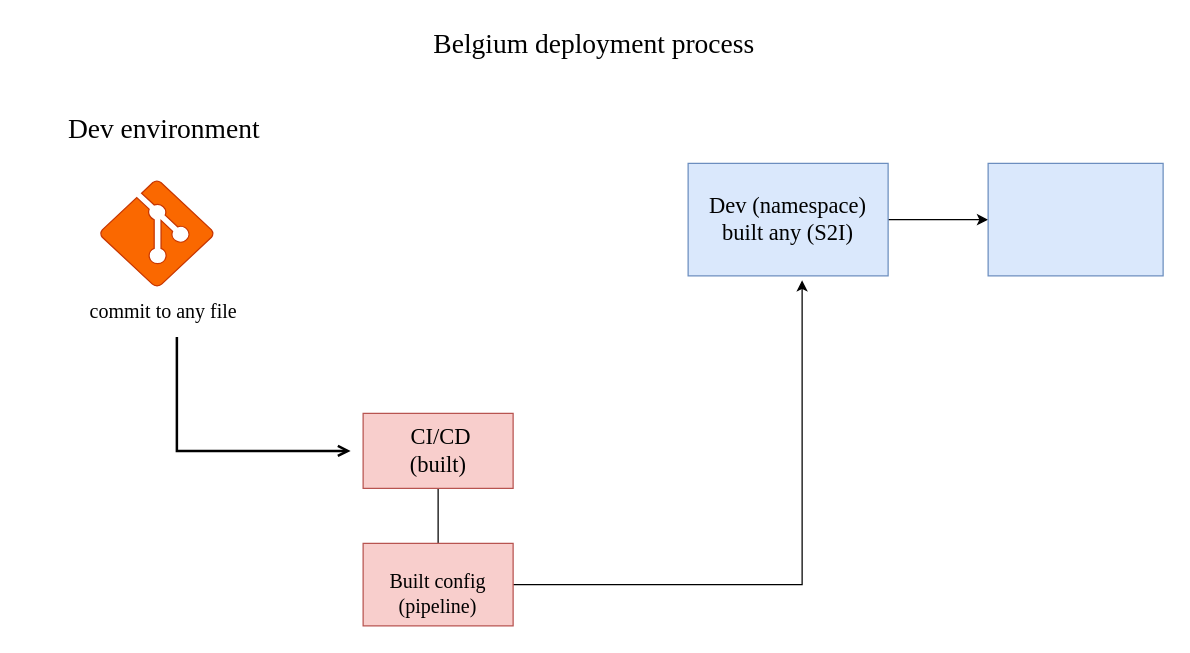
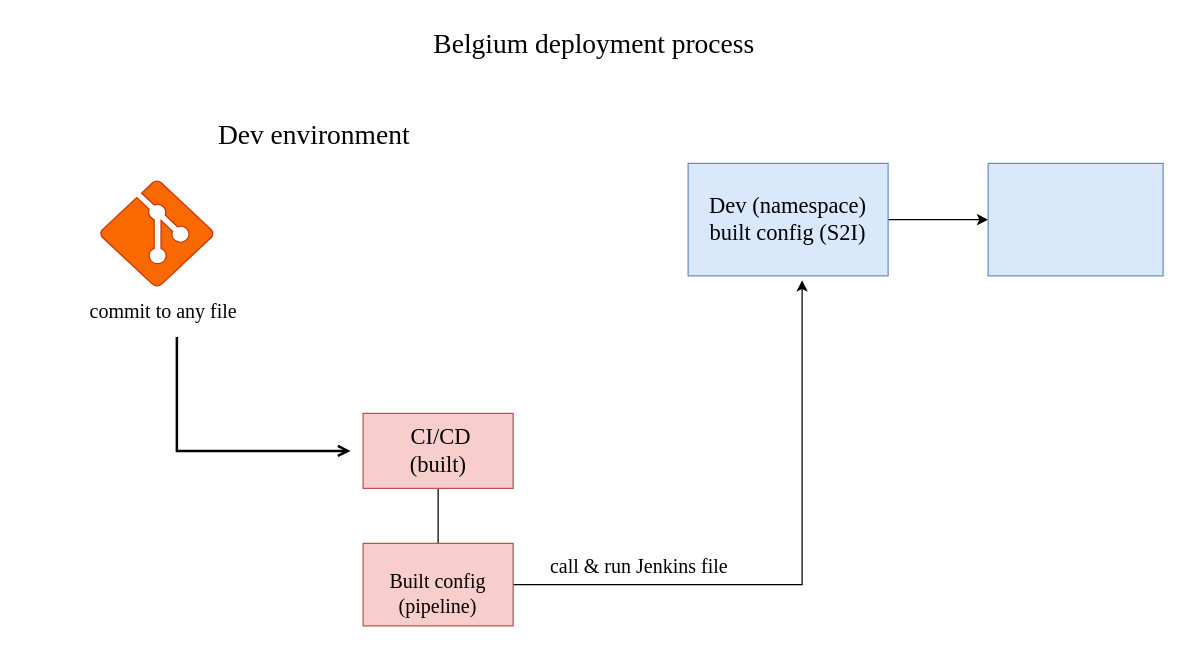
(164, 129) -> (314, 136)
(788, 219) -> (788, 219)
none -> (644, 566)
